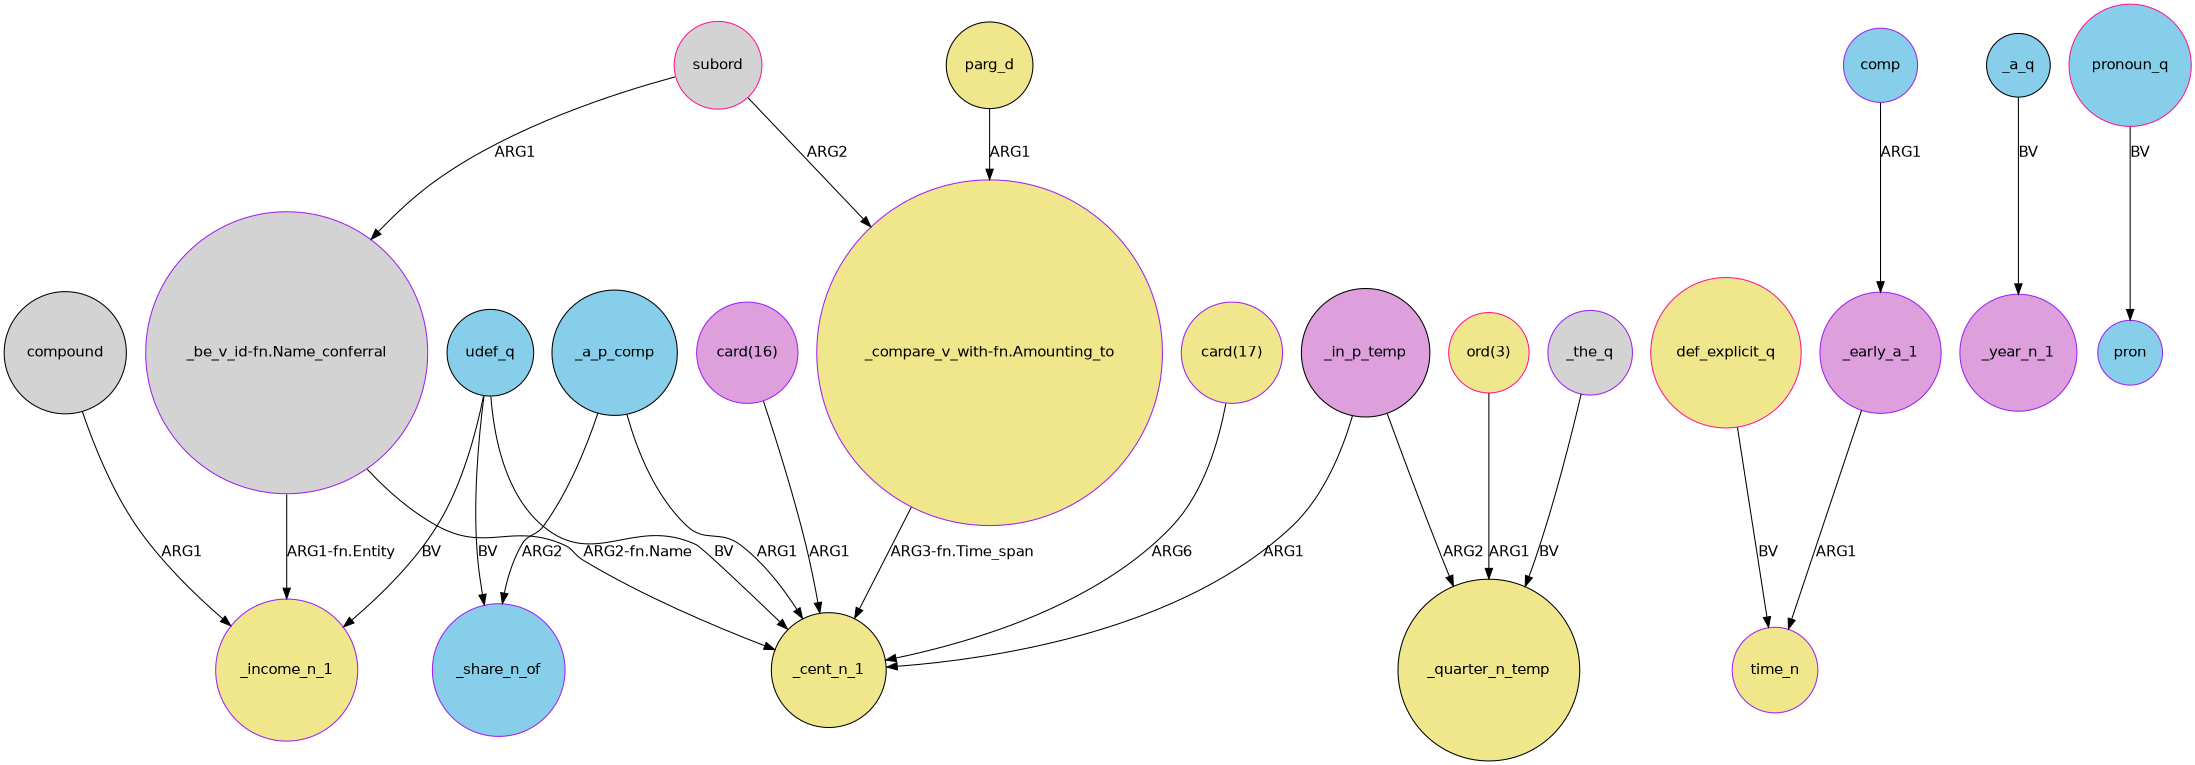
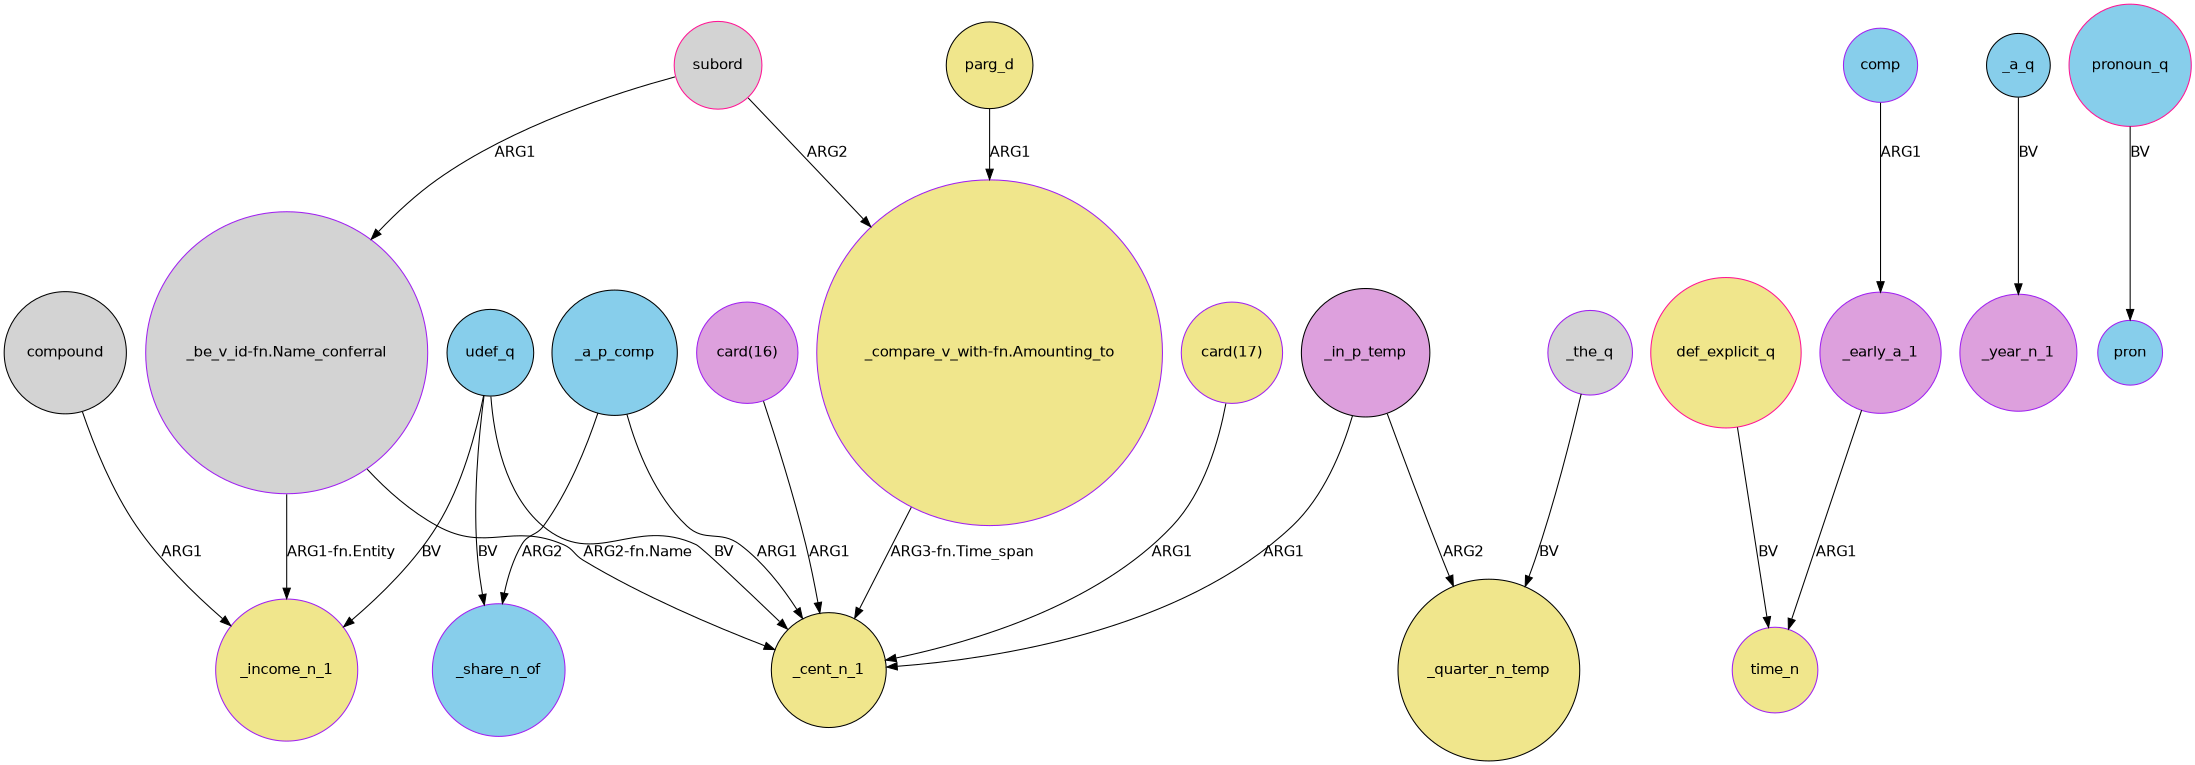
(1489, 353) -> none
(1172, 552) -> (1172, 552)
